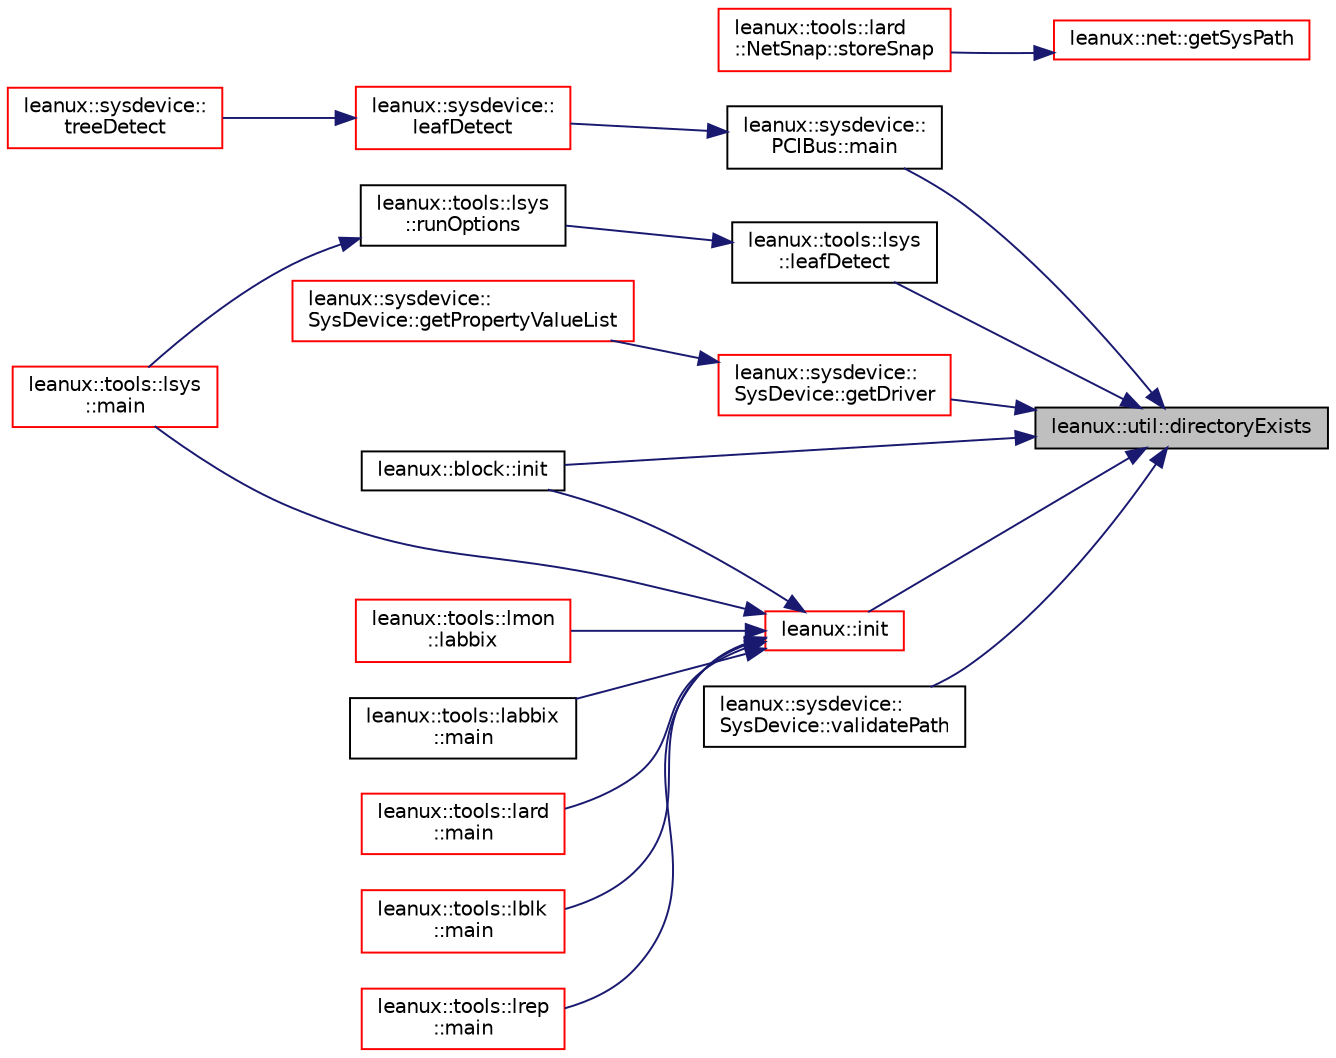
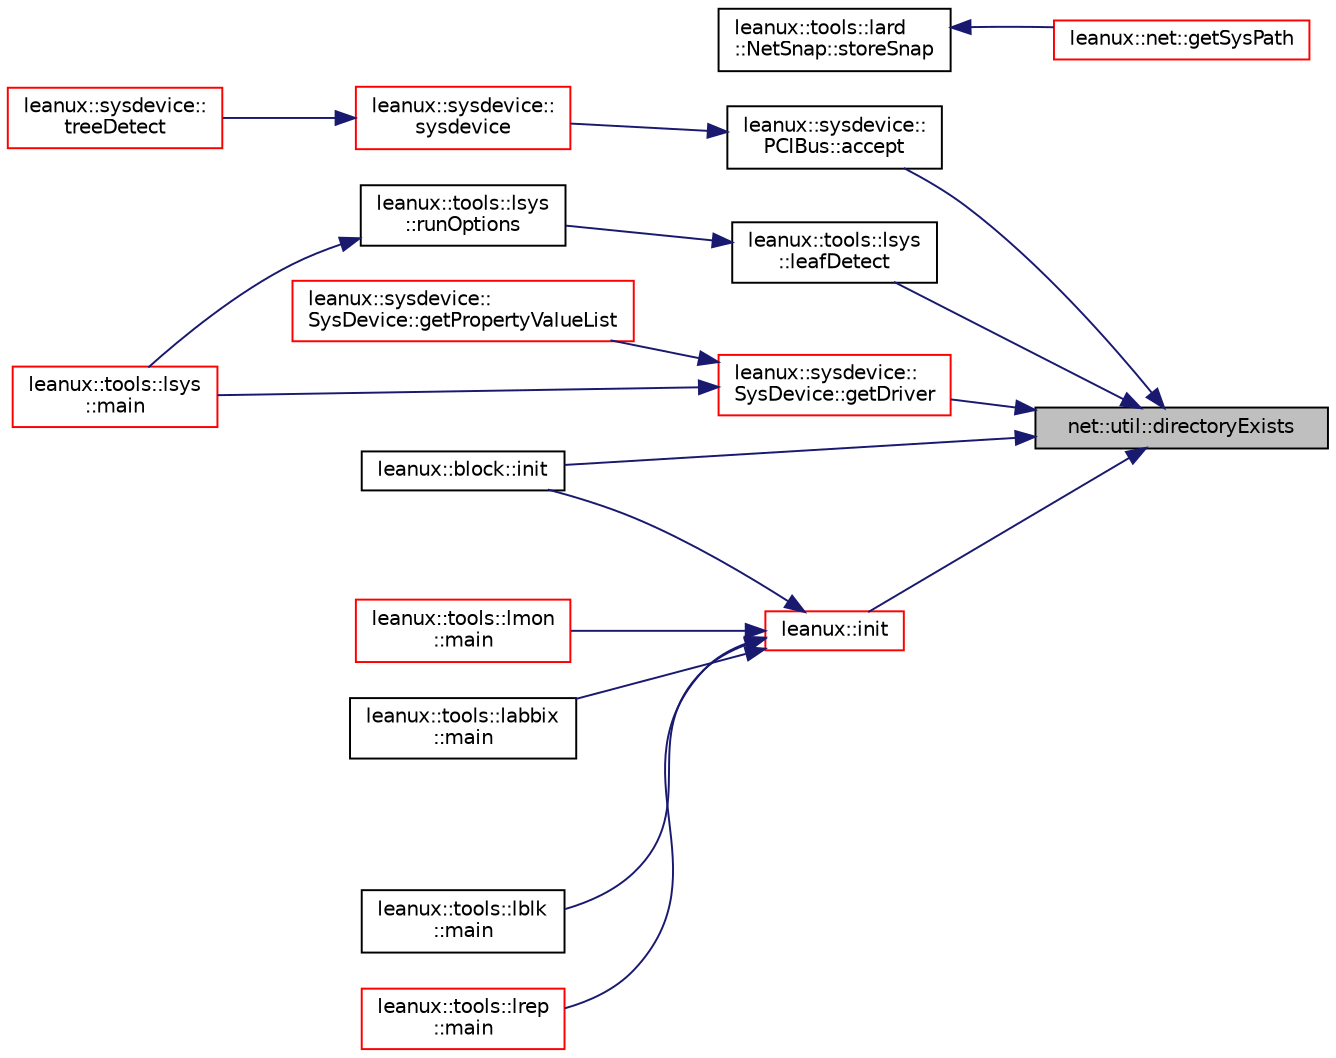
(835, 40) -> (835, 40)
(992, 53) -> (1012, 27)
(463, 118) -> (463, 118)
(835, 137) -> (835, 137)
(1182, 428) -> (1182, 428)
(438, 550) -> (458, 391)
(463, 631) -> (463, 631)
(835, 717) -> none
(463, 824) -> none
(463, 921) -> (463, 921)
